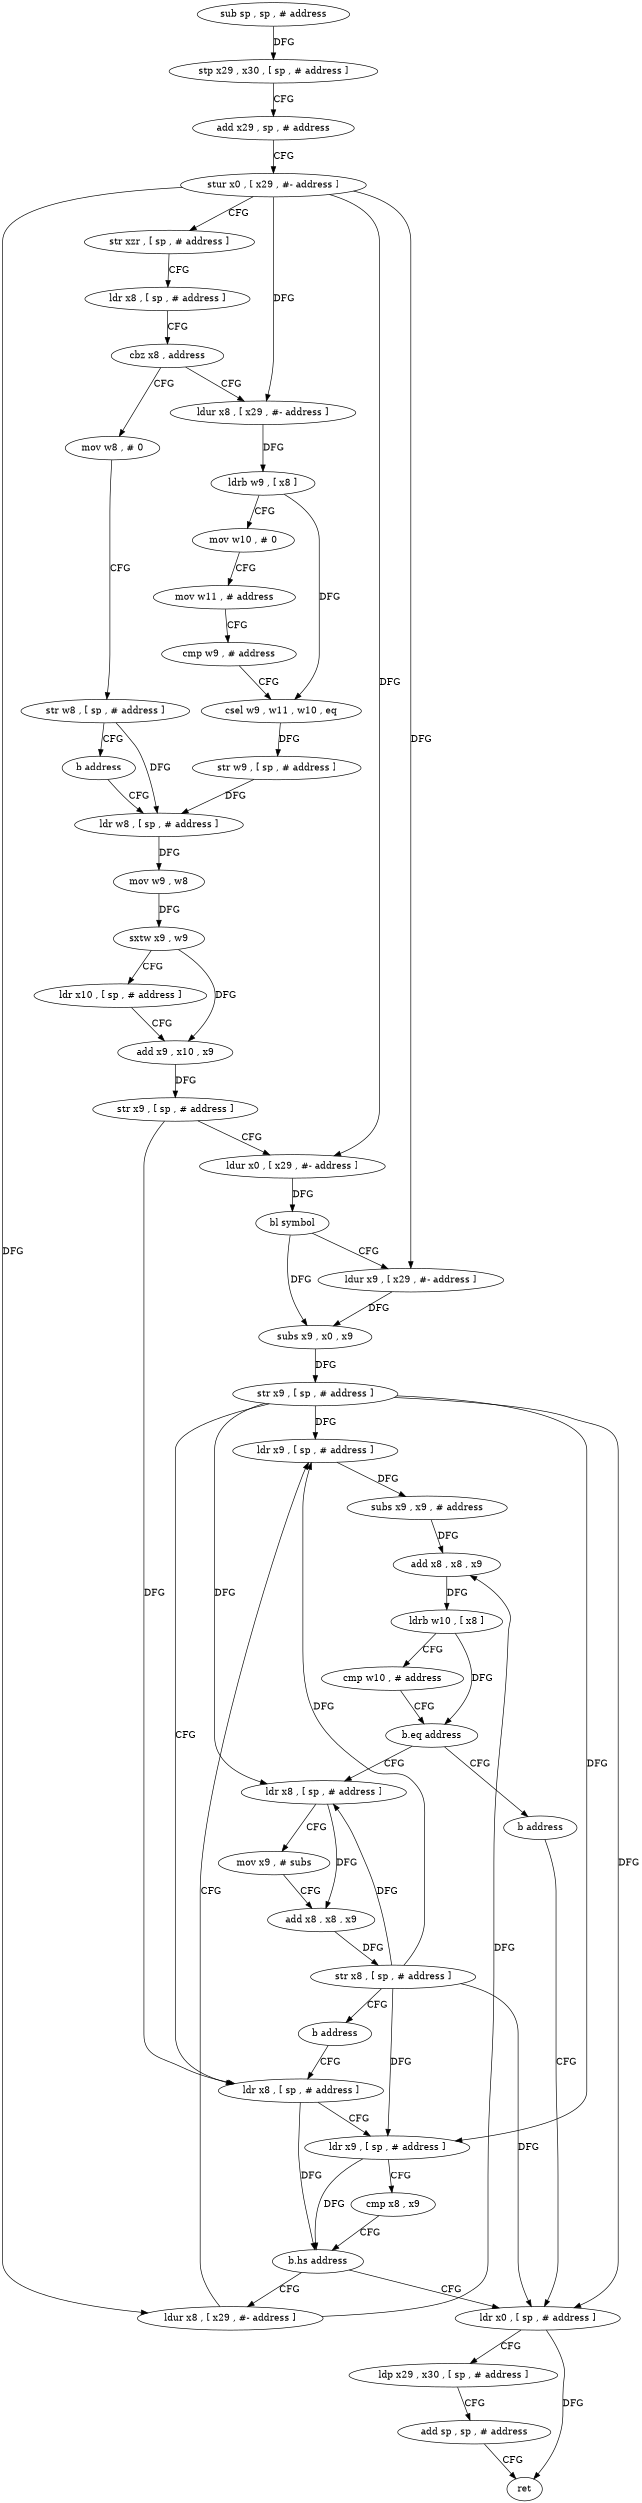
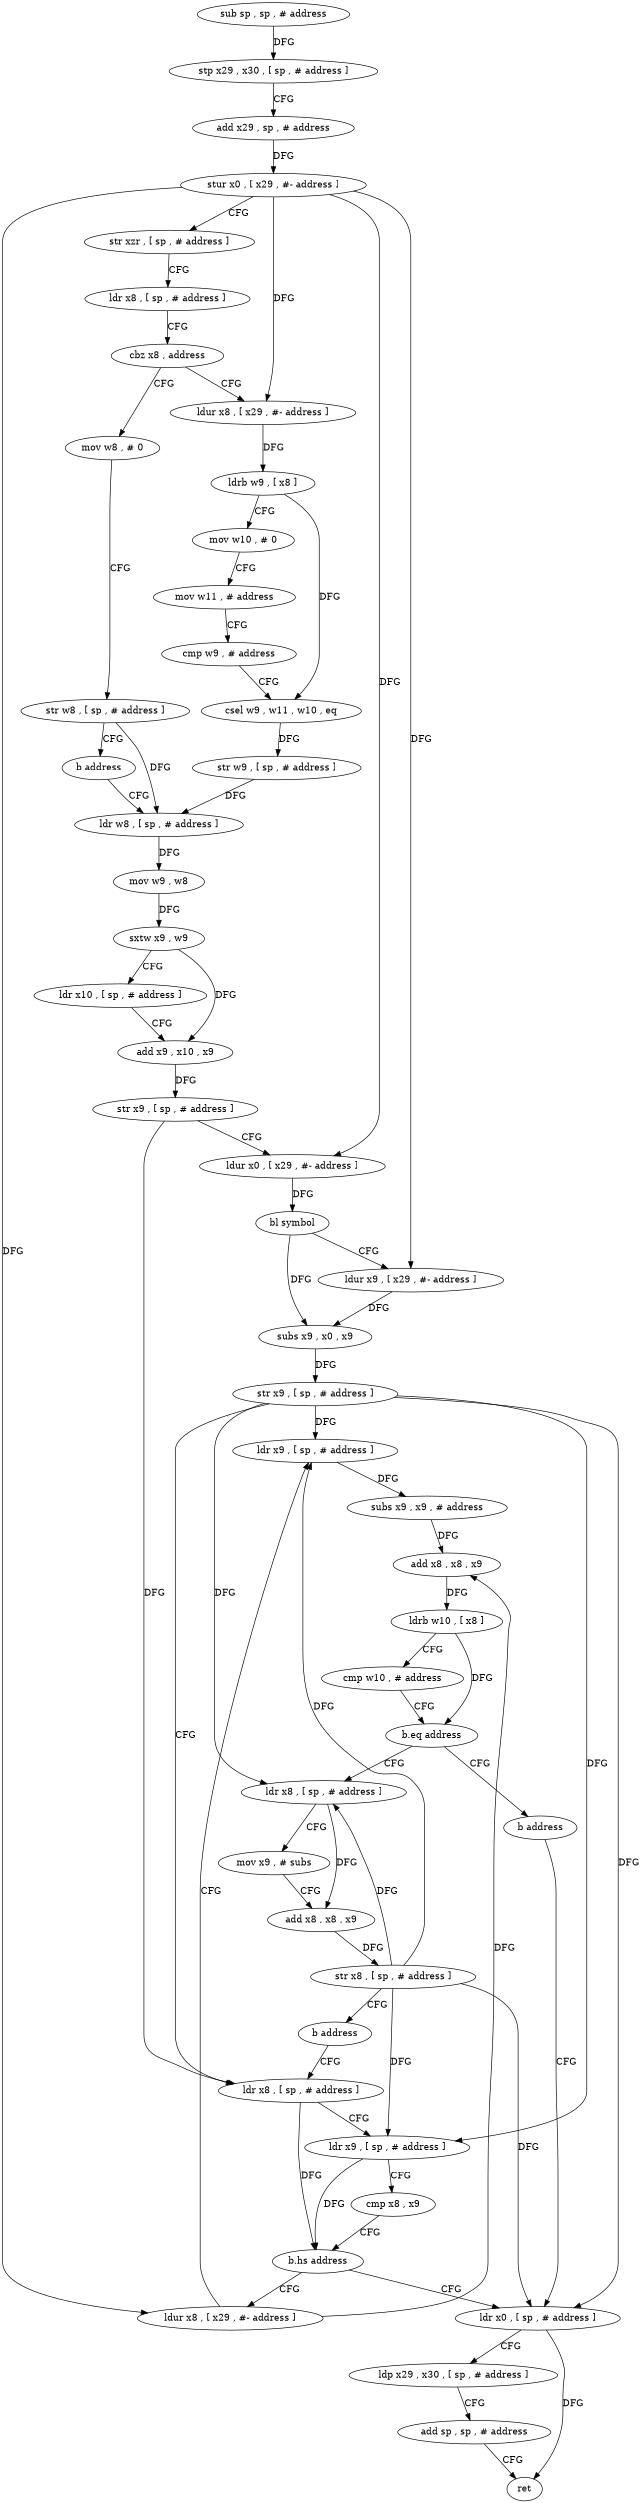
(284, 157) -> (284, 157)
